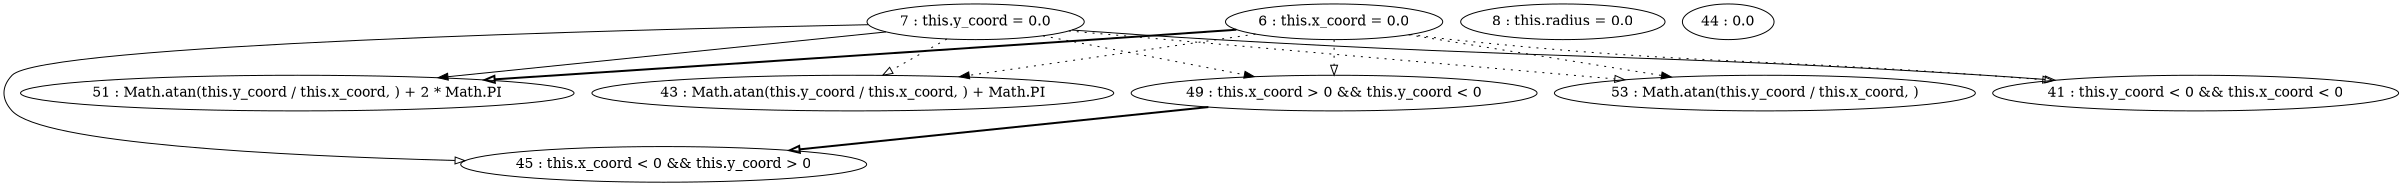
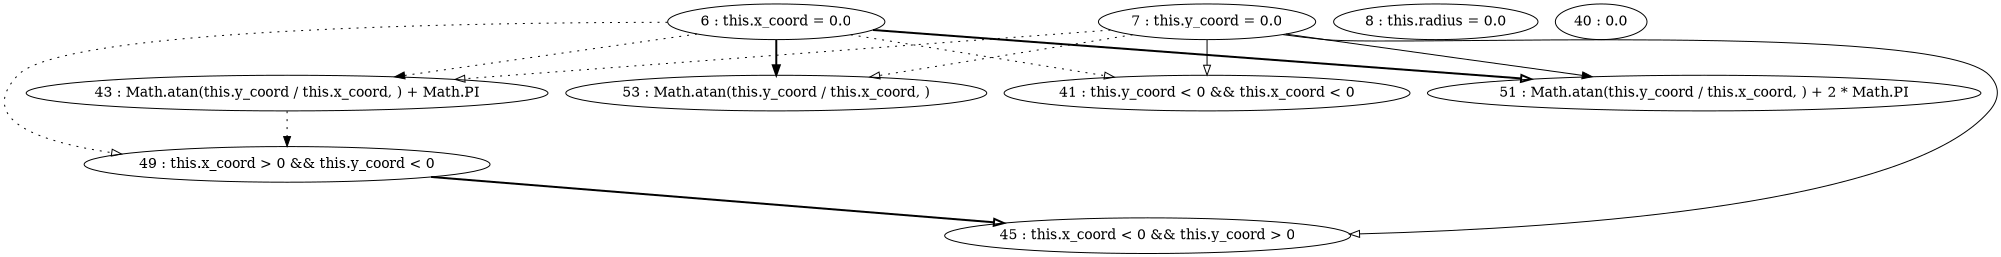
(1728, 22) -> (1601, 22)
(1149, 56) -> (287, 124)
(1579, 62) -> (776, 49)
